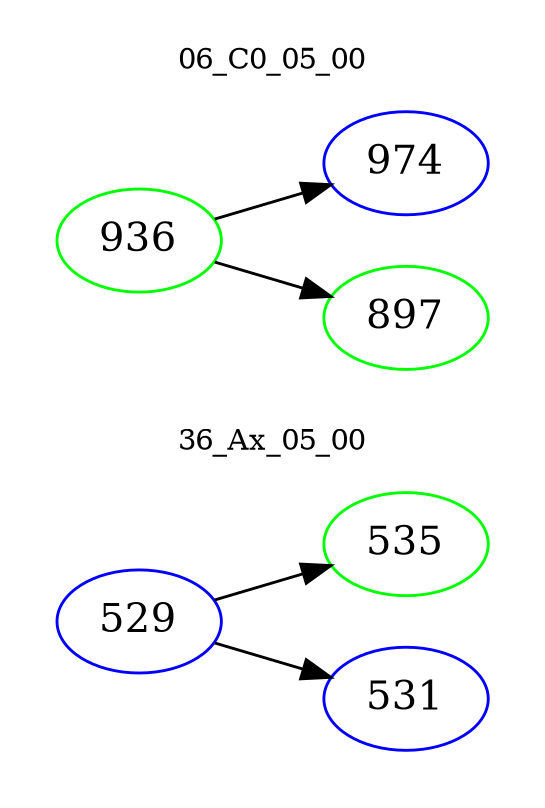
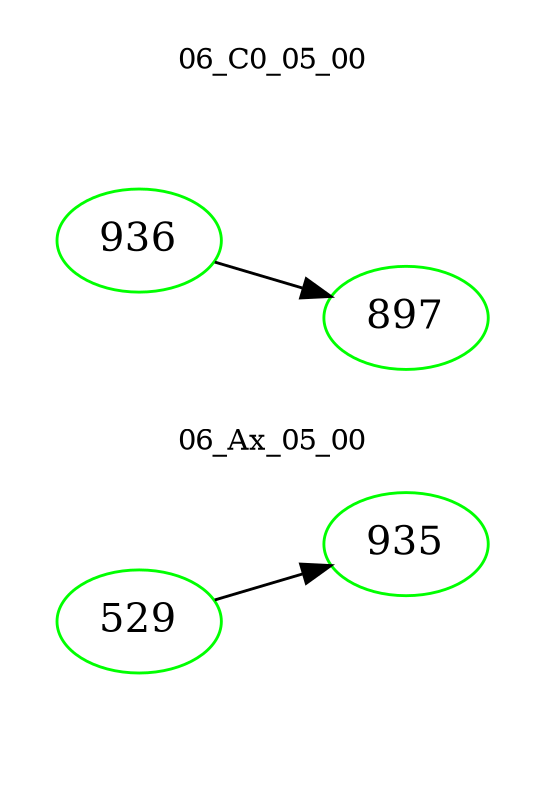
(406, 163) -> none
(273, 442) -> (273, 442)
(406, 544) -> (406, 544)
(139, 621) -> (139, 621)
(406, 699) -> none
